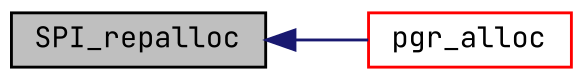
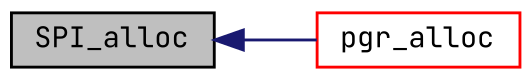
(139, 40) -> (113, 40)
